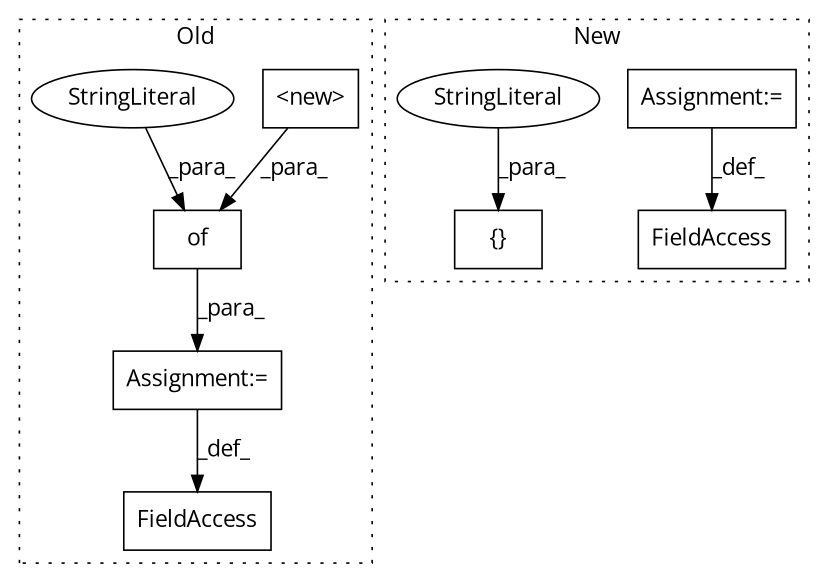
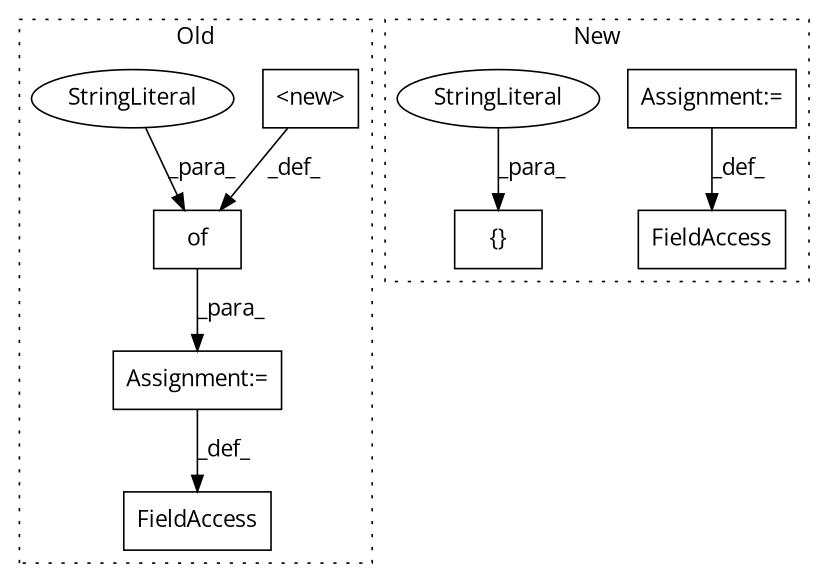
(294, 169) -> (294, 169)
